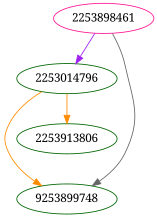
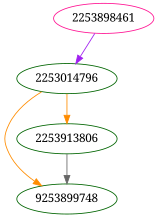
(135, 111) -> (67, 165)
